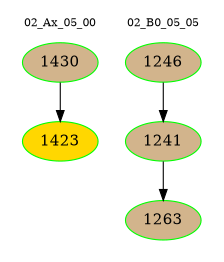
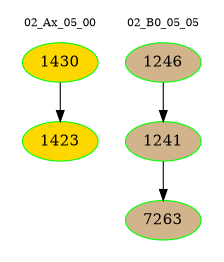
(60, 62) -> (60, 62)
(163, 220) -> (163, 220)
